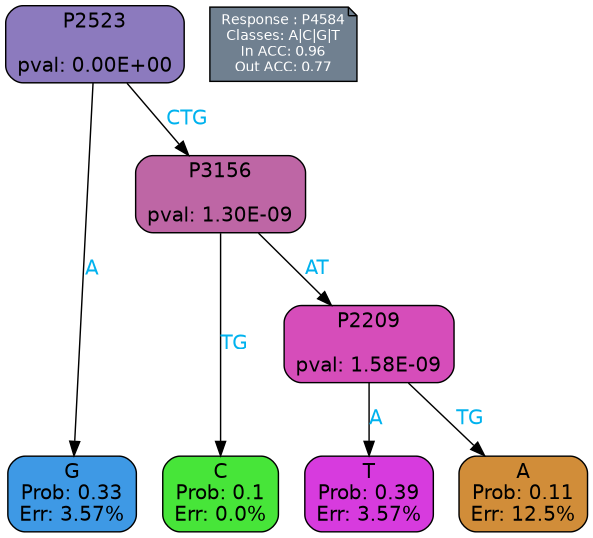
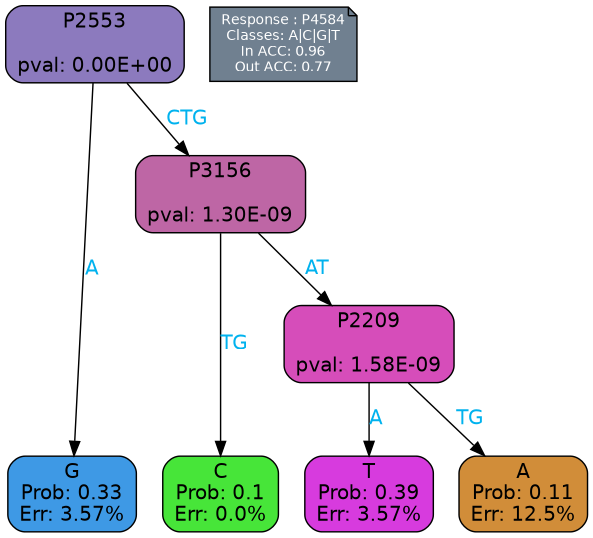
(95, 44) -> (95, 44)
